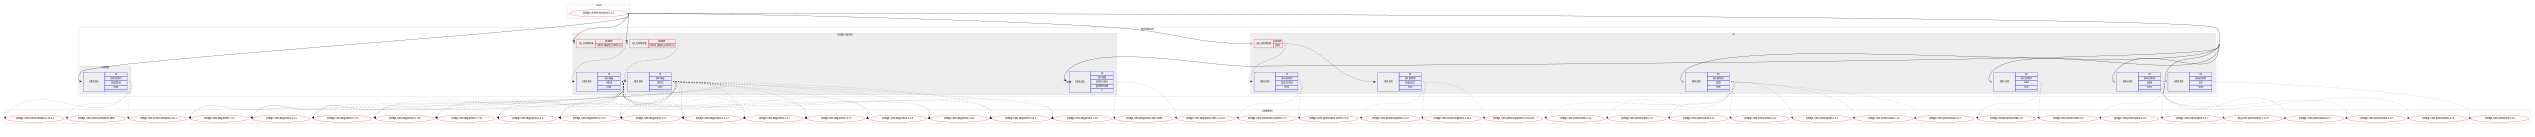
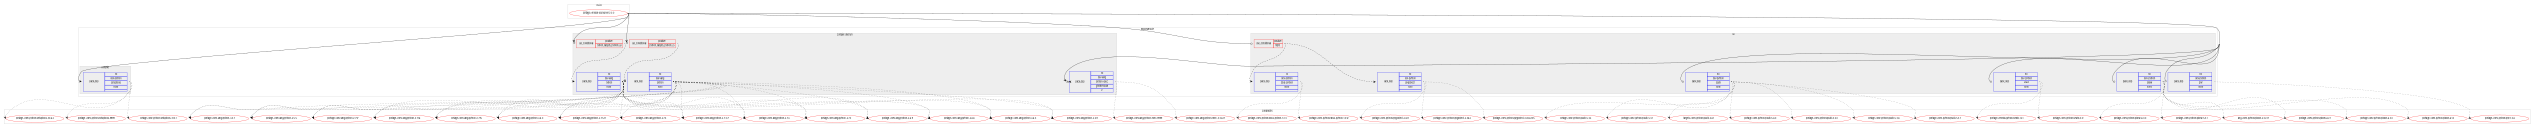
(1699, 119) -> (1699, 119)
